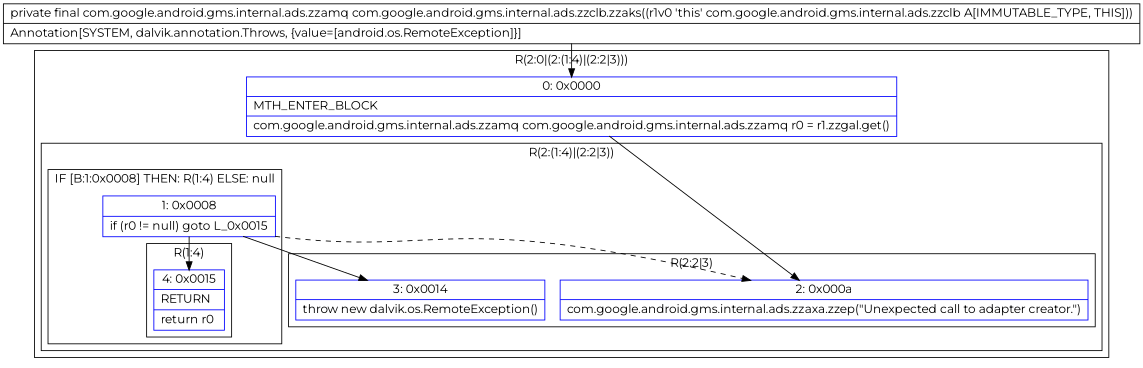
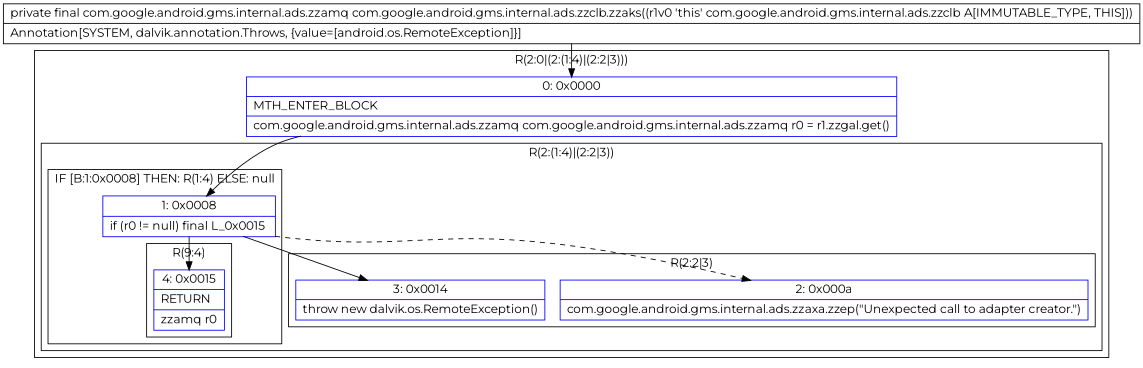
(701, 206) -> (253, 157)
(189, 226) -> (188, 226)
(189, 253) -> (189, 253)
(187, 320) -> (189, 320)
